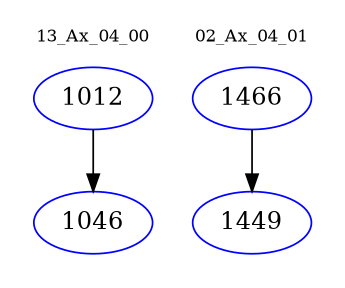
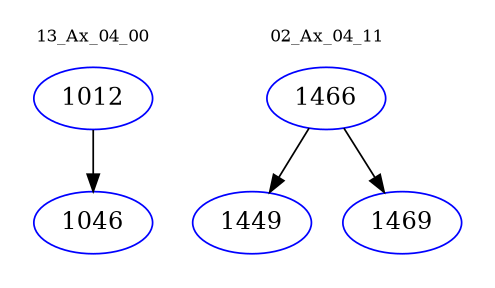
(252, 37) -> (327, 37)
none -> (402, 223)
